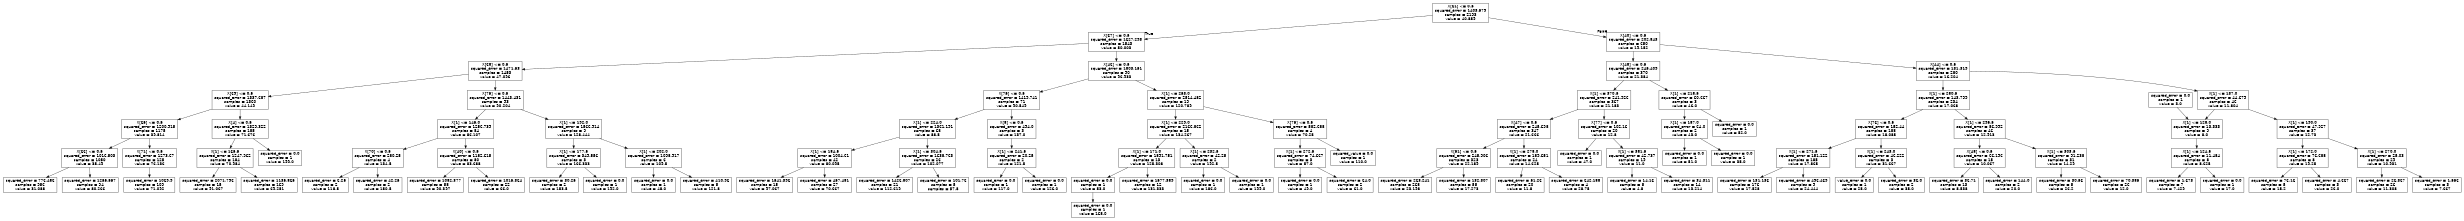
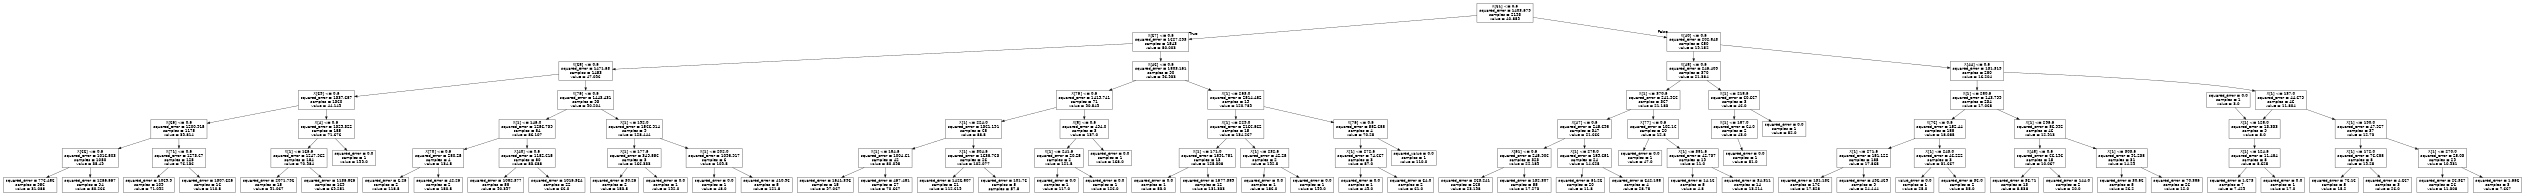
(1733, 158) -> none
none -> (207, 185)
(1093, 196) -> (1097, 143)
